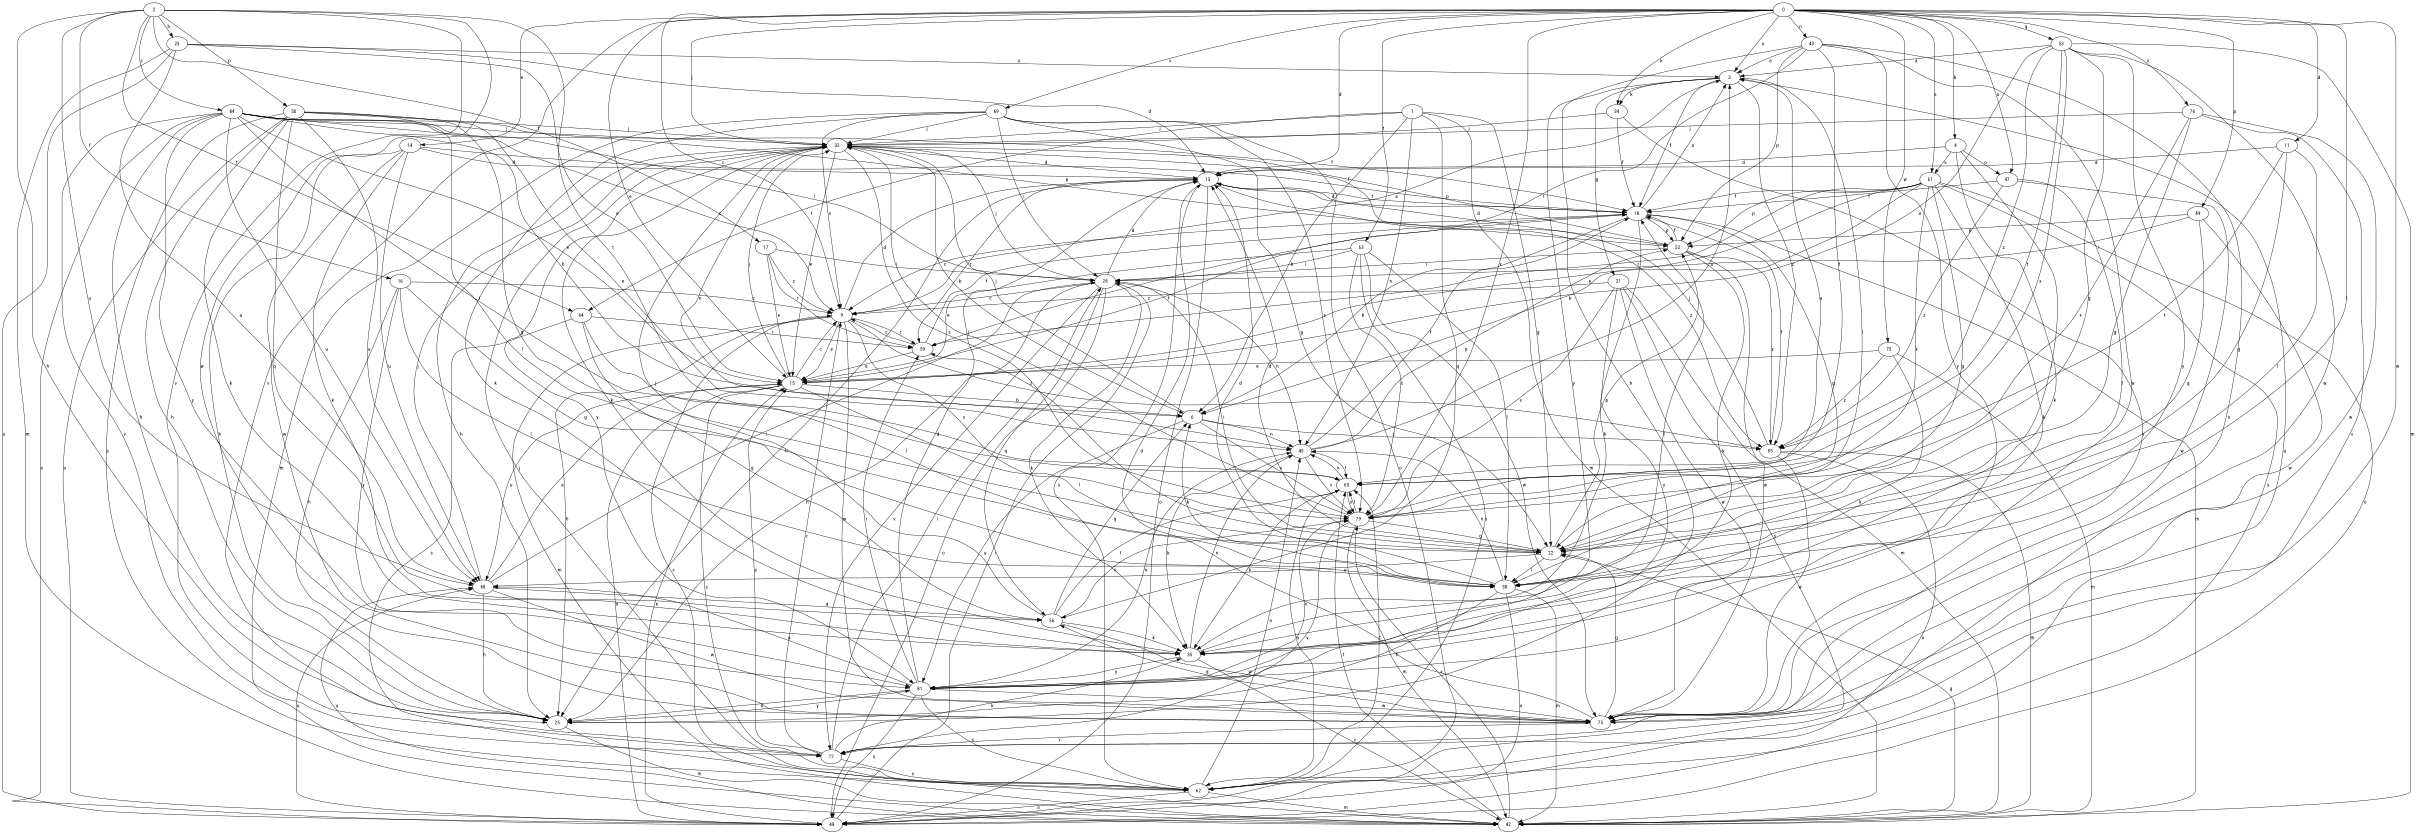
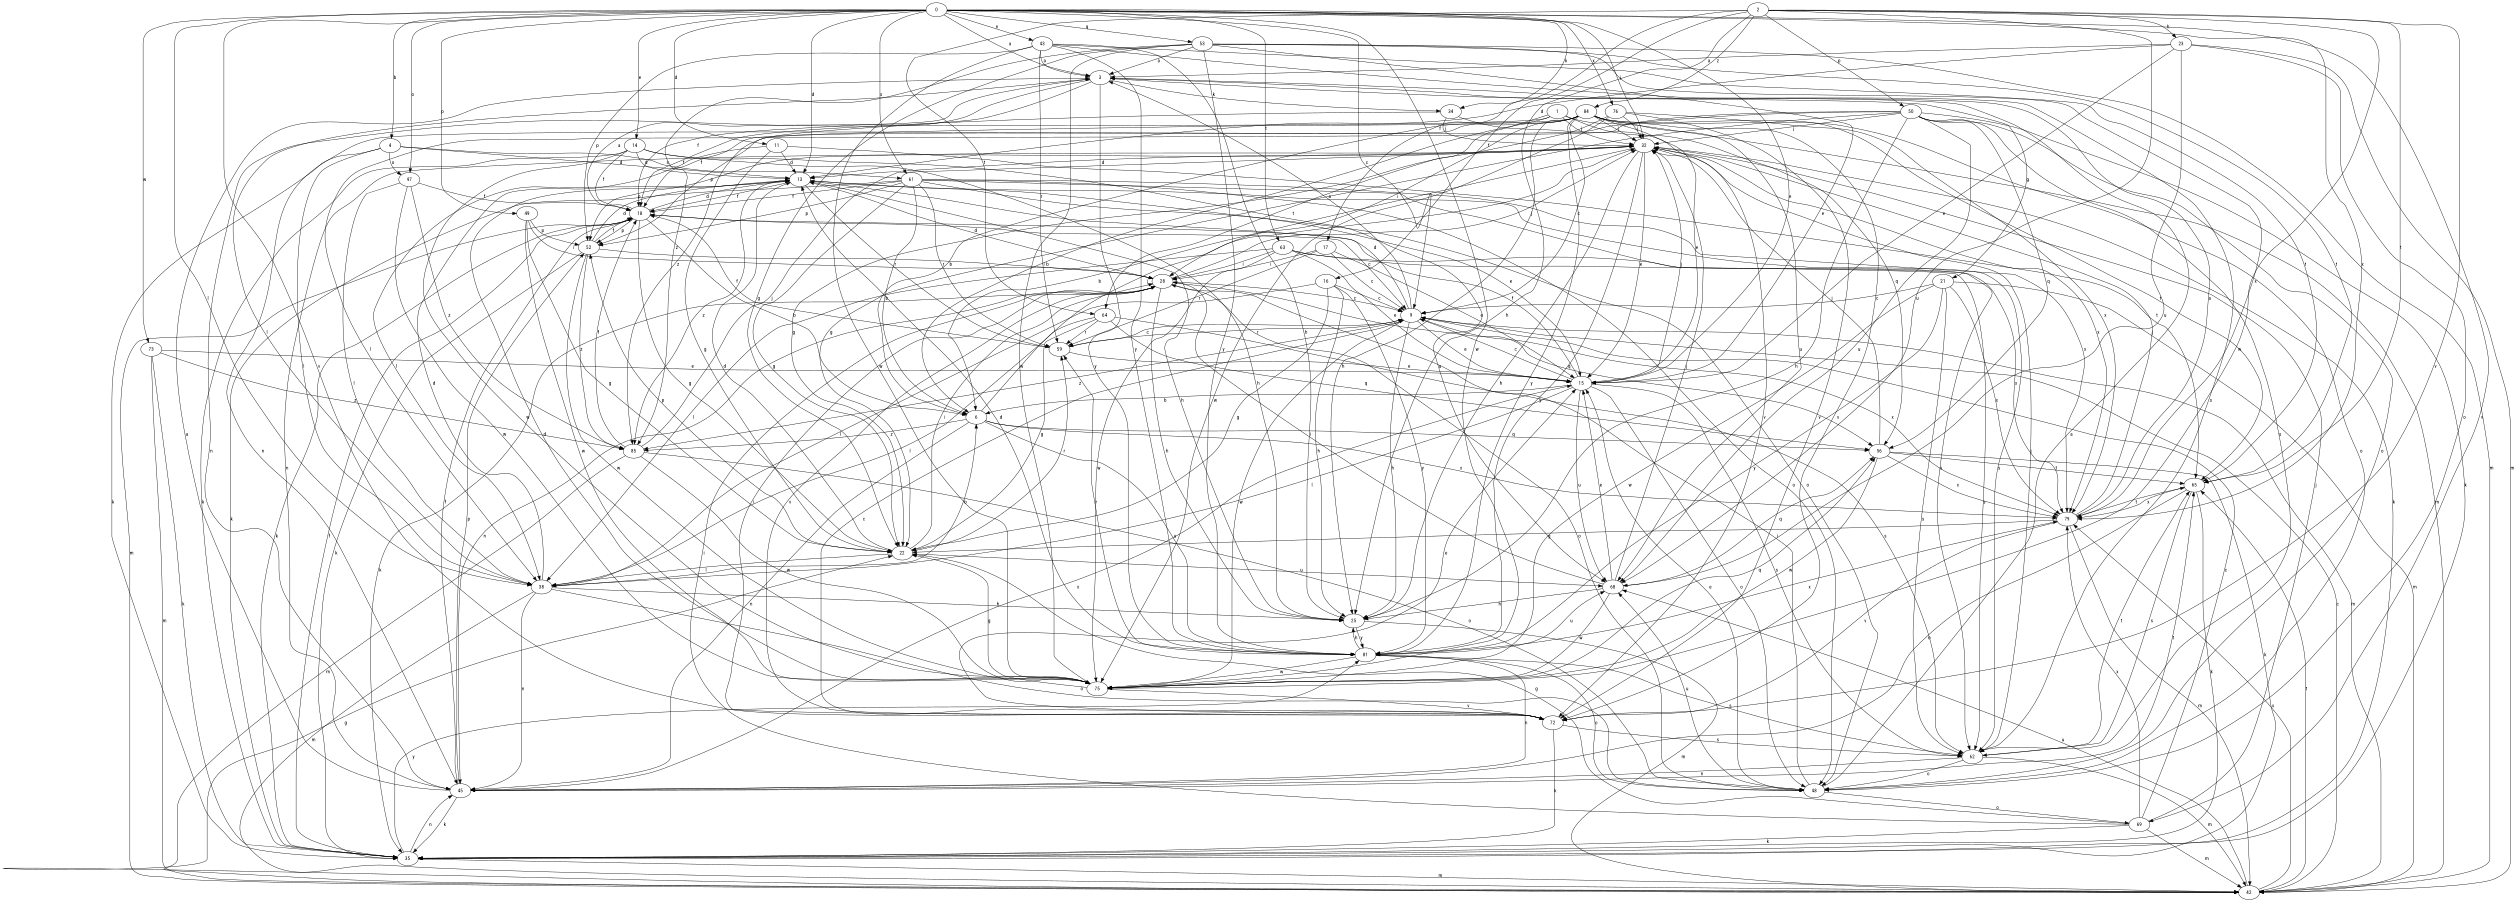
(1532, 296) -> (1037, 438)
(1325, 486) -> (1021, 598)
(1112, 515) -> (1425, 434)
(1430, 587) -> (1975, 807)
(1355, 740) -> (1441, 876)
